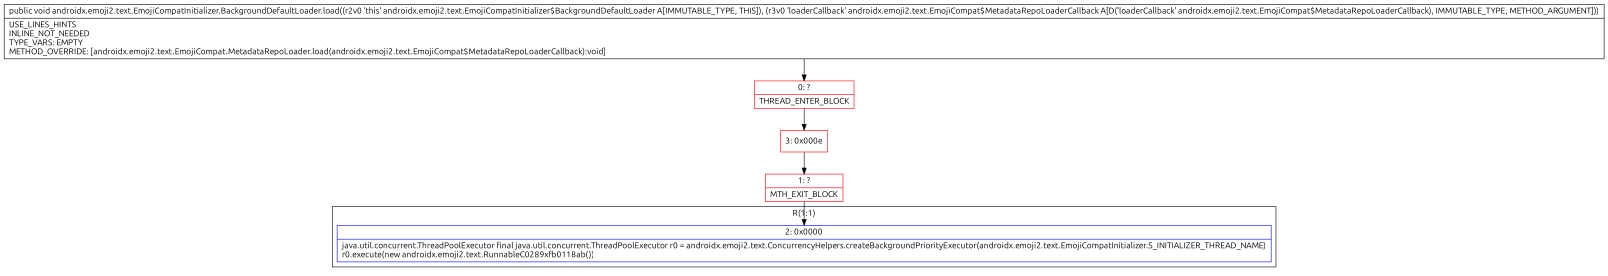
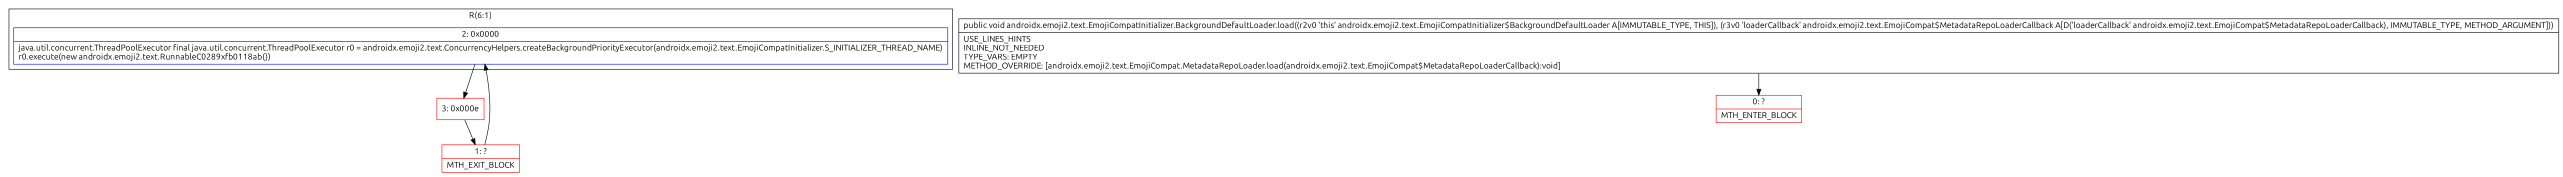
(804, 101) -> (1759, 116)
(804, 116) -> (470, 78)
(804, 214) -> (481, 16)
